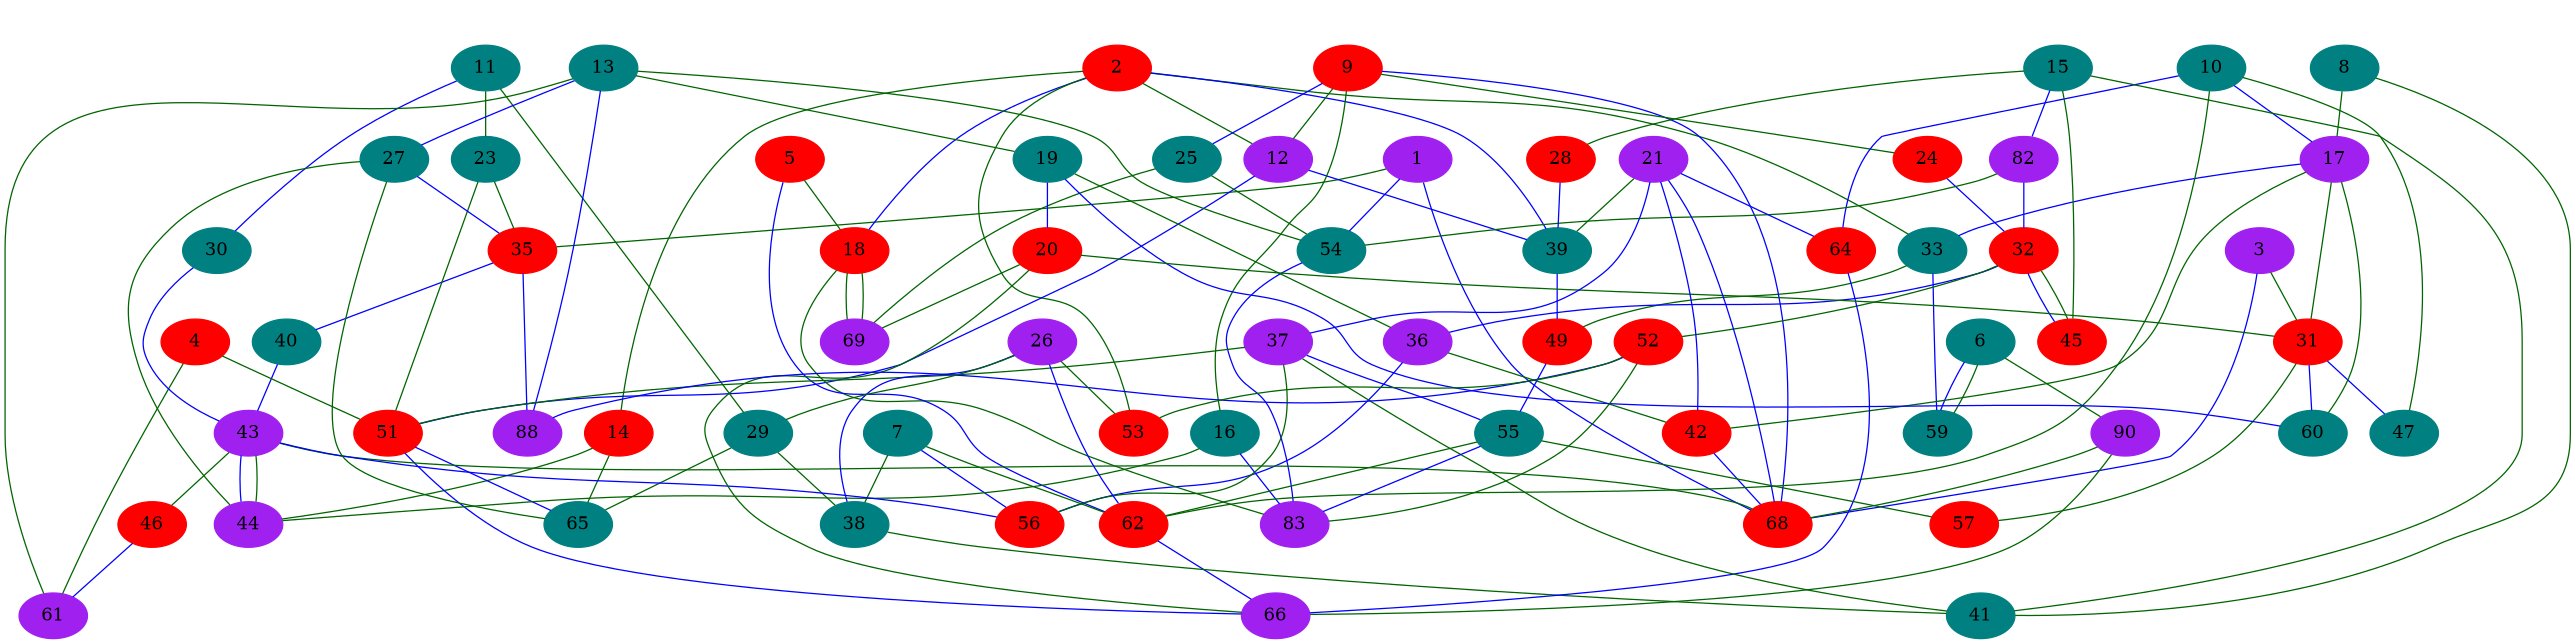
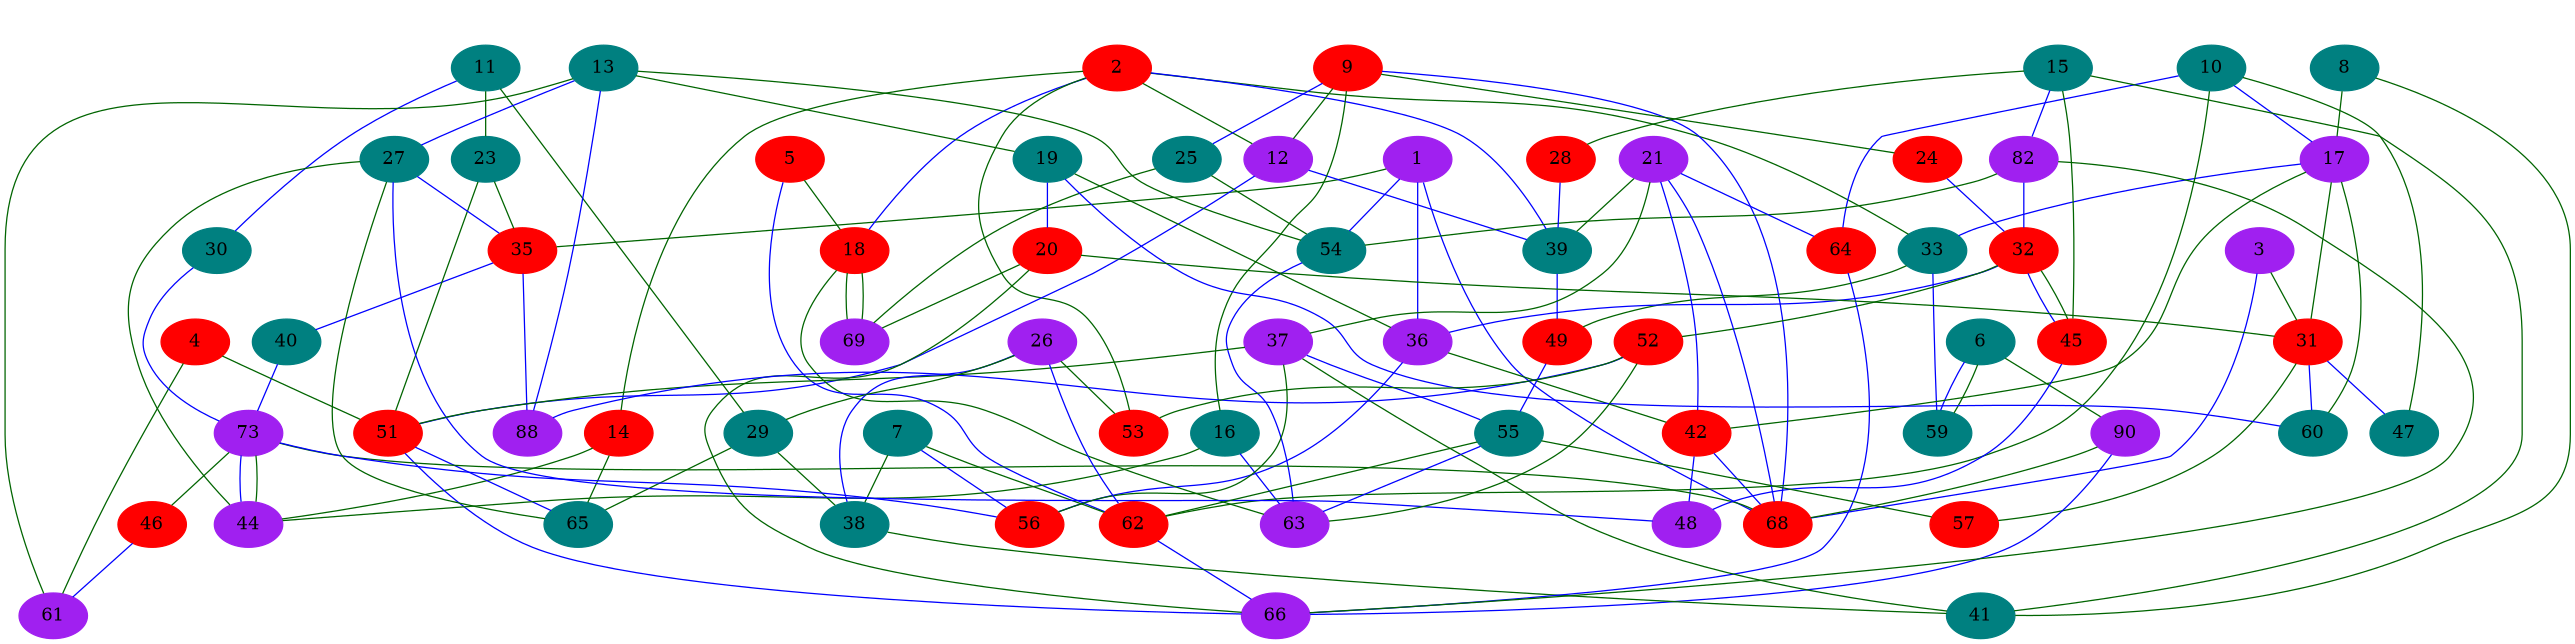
none -> (1418, 251)
(1512, 311) -> (1512, 311)
(249, 433) -> (249, 433)
(1295, 525) -> (1295, 525)
none -> (1687, 525)
none -> (2169, 533)
(1753, 595) -> (1753, 595)
